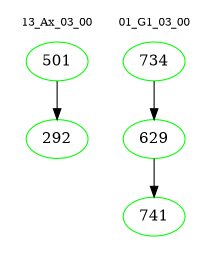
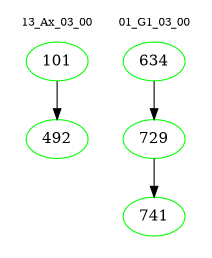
(57, 61) -> (57, 61)
(154, 61) -> (154, 61)
(57, 139) -> (57, 139)
(154, 139) -> (154, 139)
